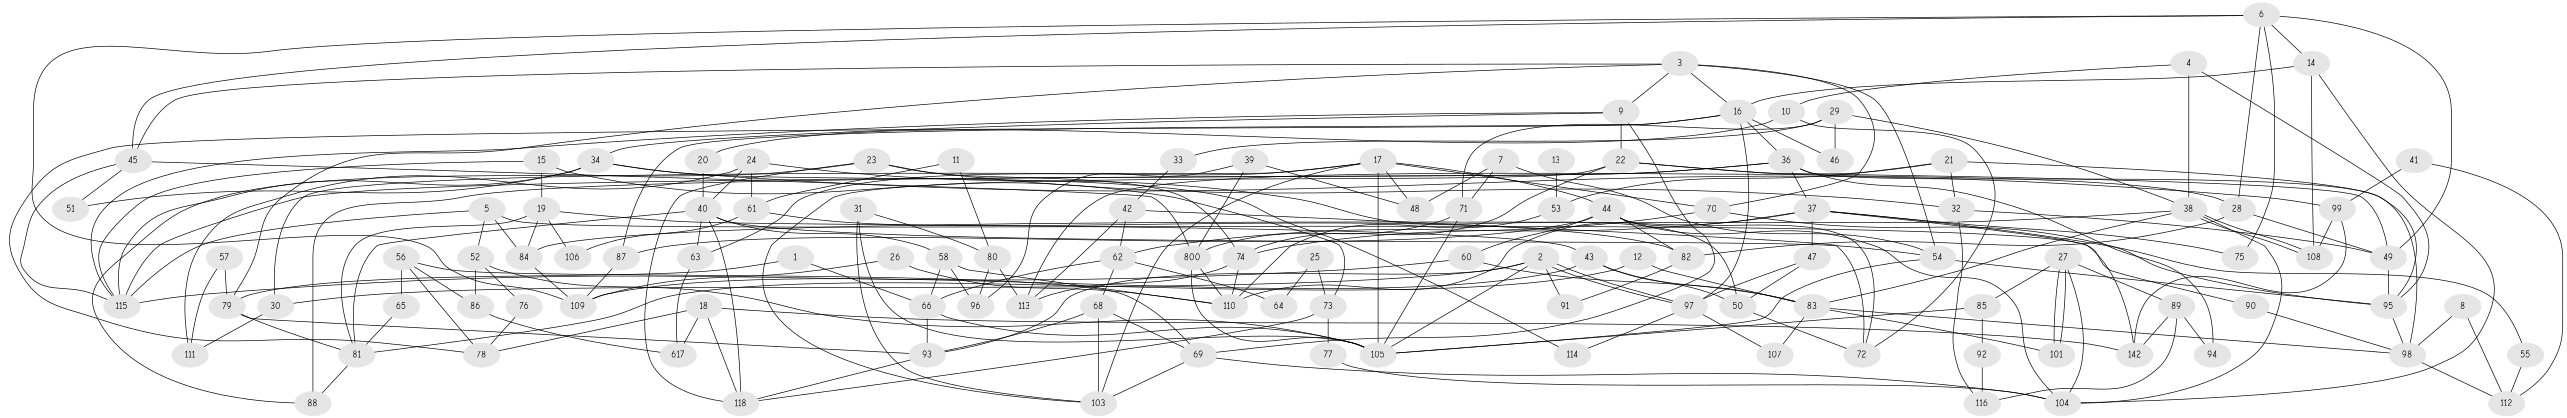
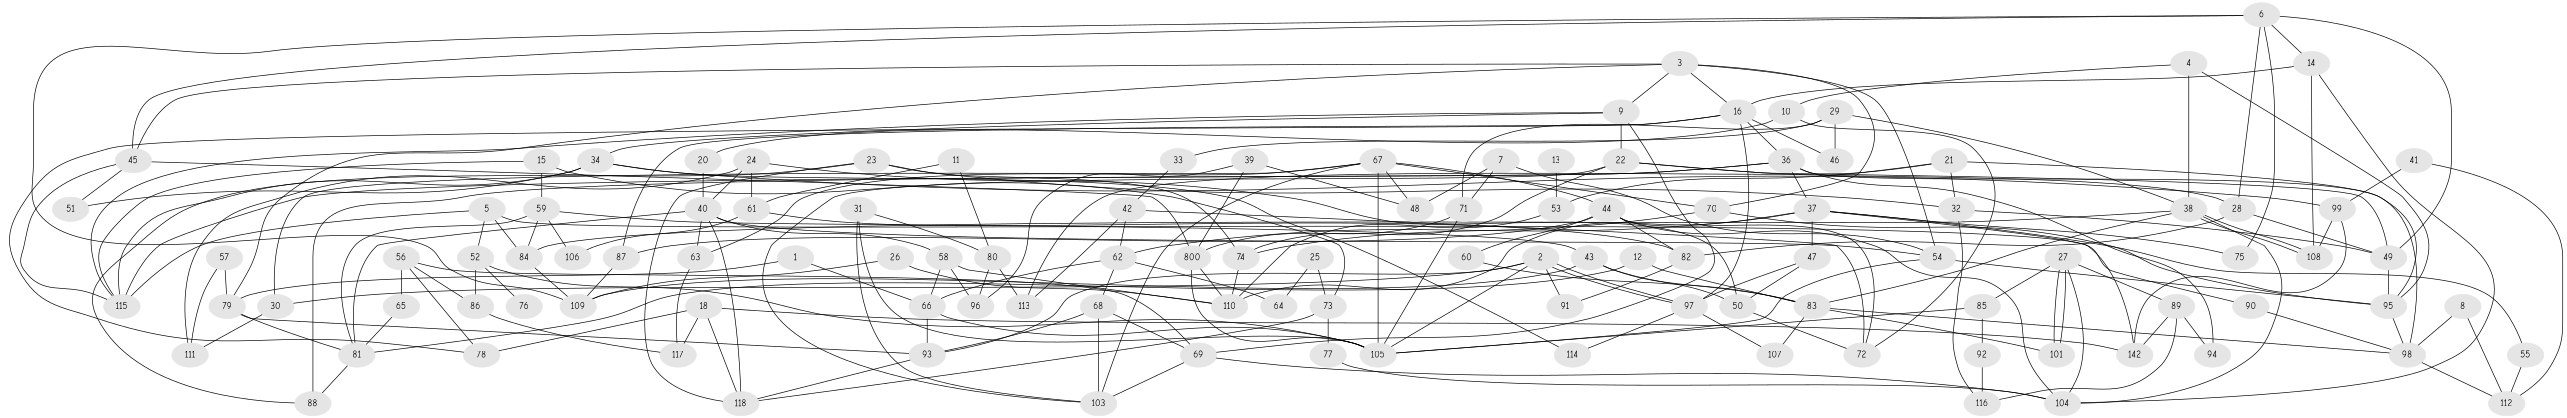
(1378, 161) -> (1378, 161)
(542, 209) -> (542, 209)
(1089, 279) -> none
(1133, 283) -> none
(505, 328) -> none
(678, 355) -> (678, 355)
